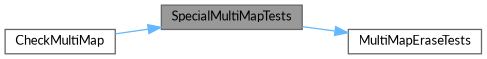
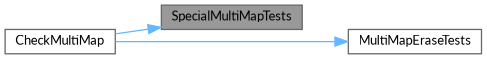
(319, 29) -> (225, 42)
